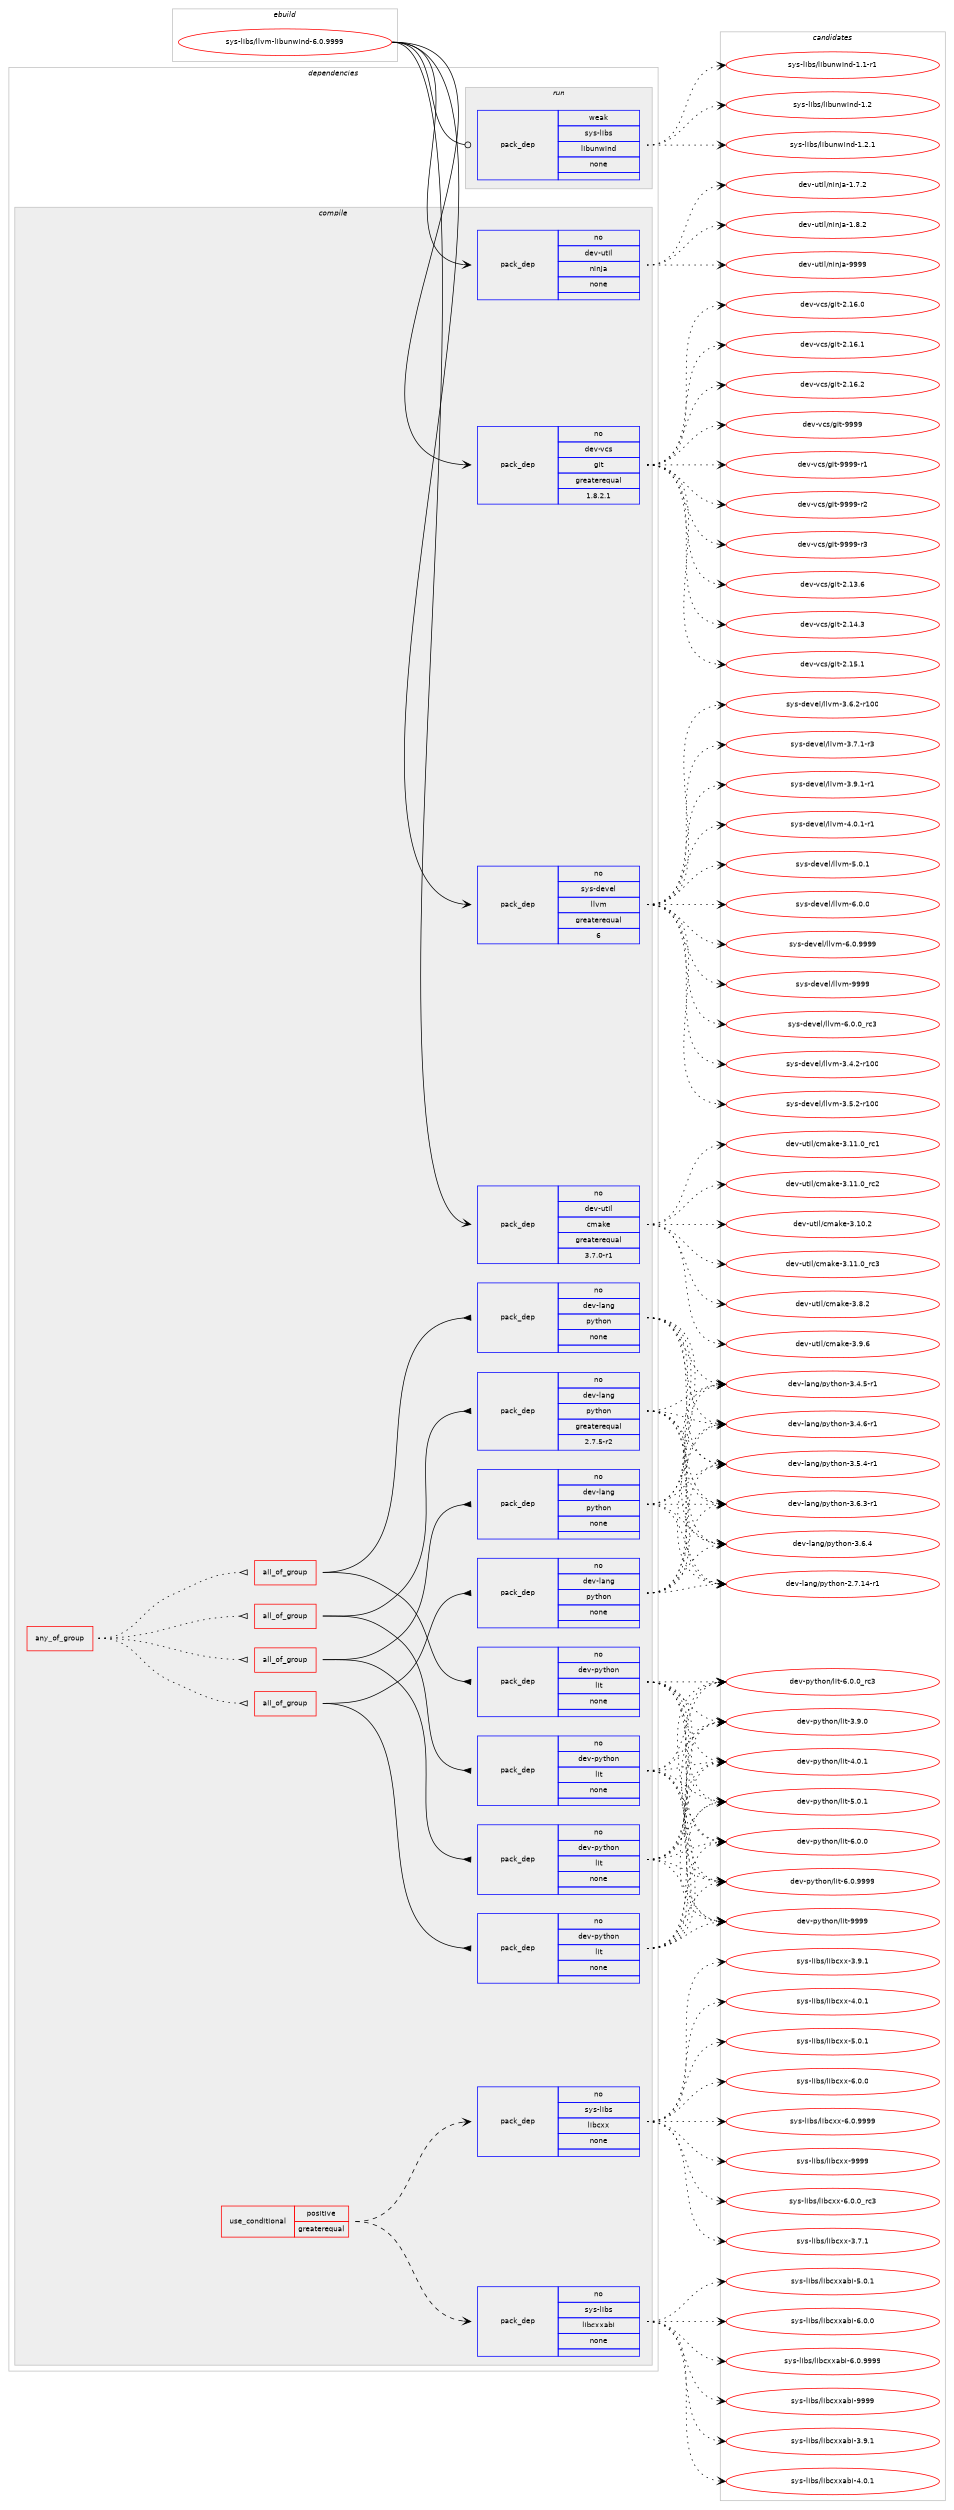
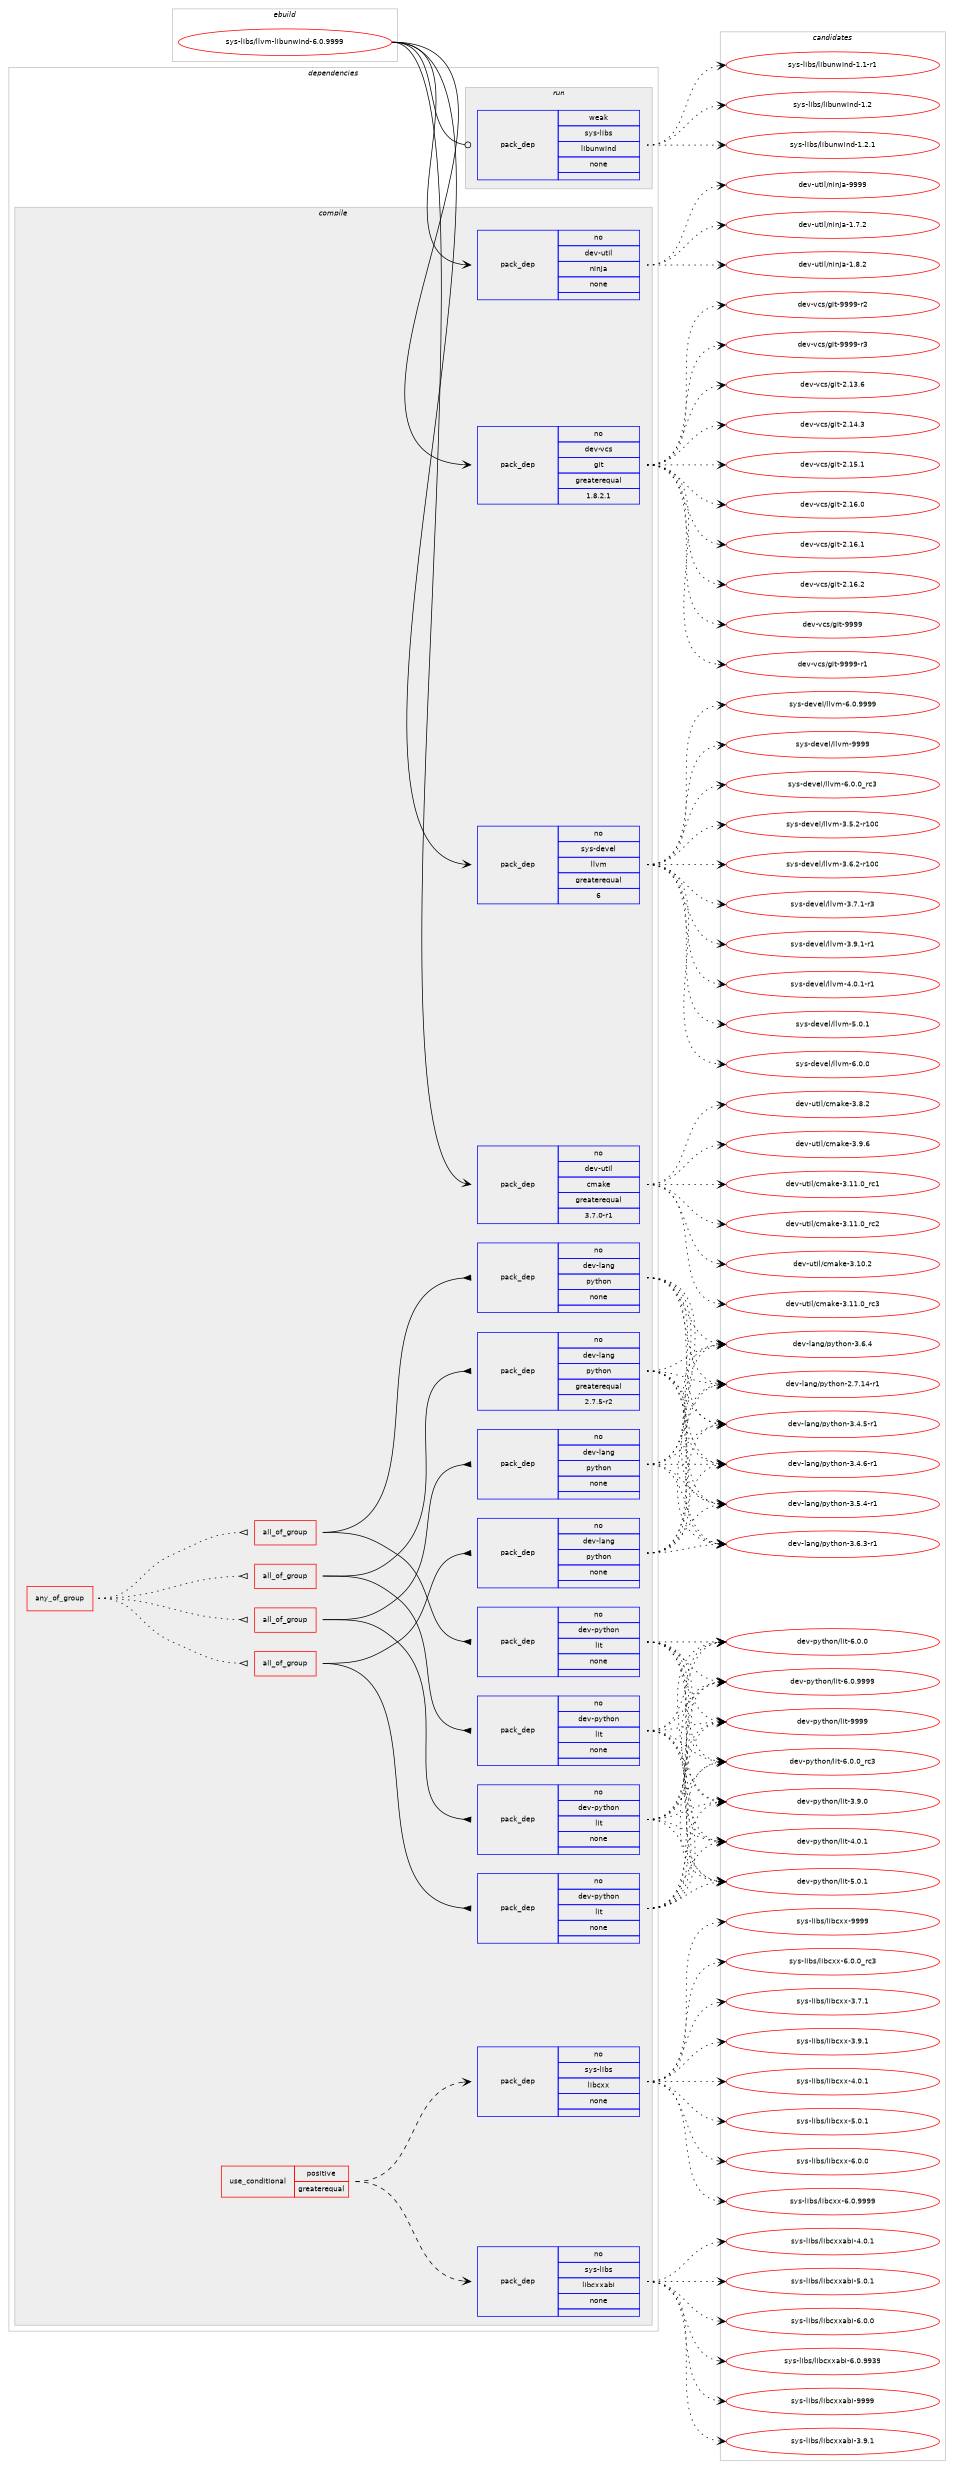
(833, 1065) -> none
(833, 2361) -> (833, 2361)
